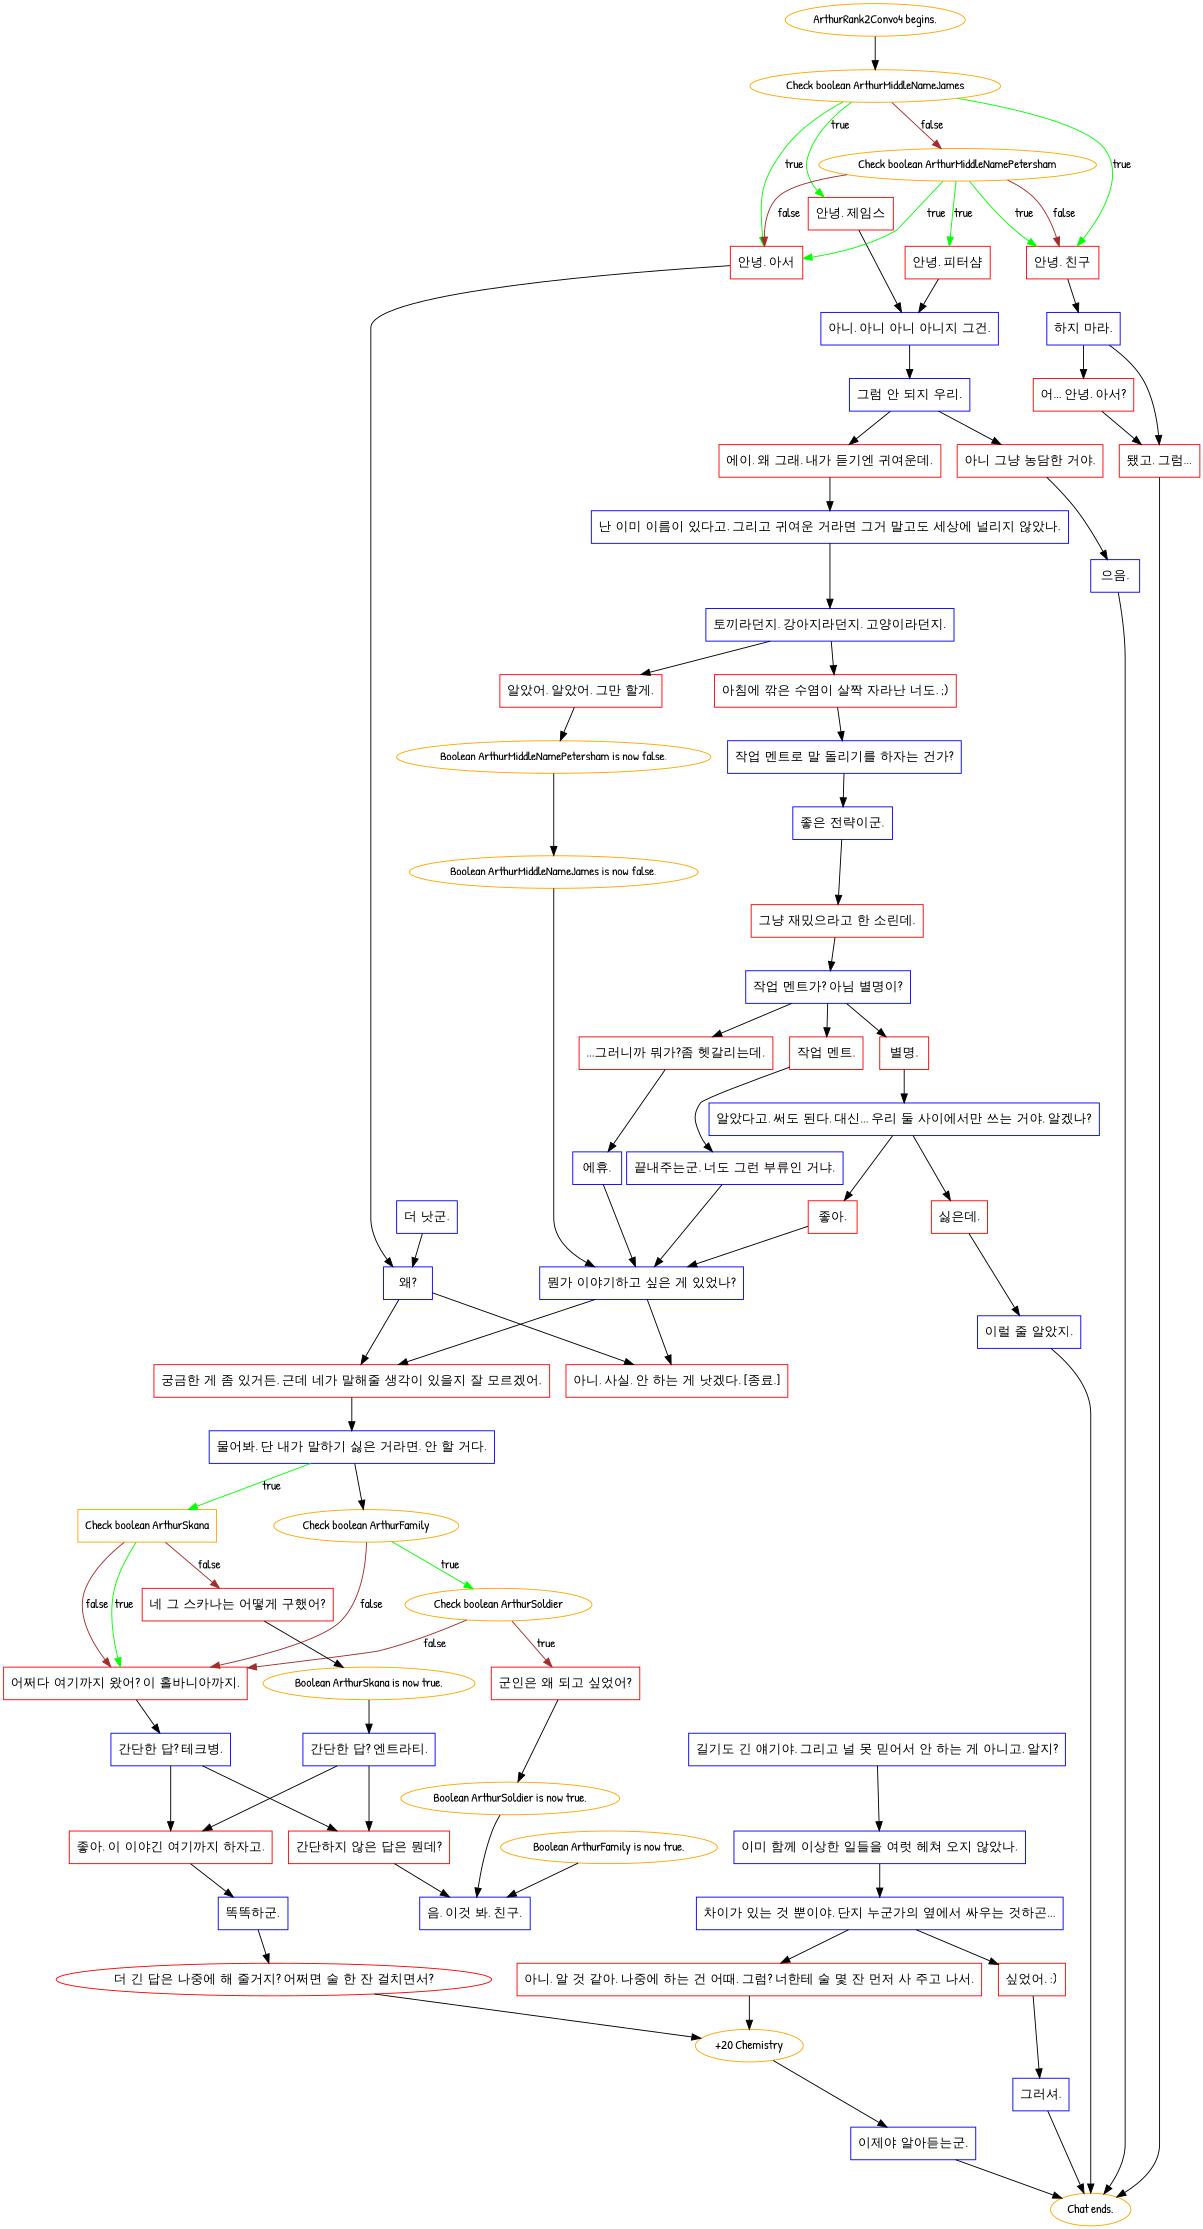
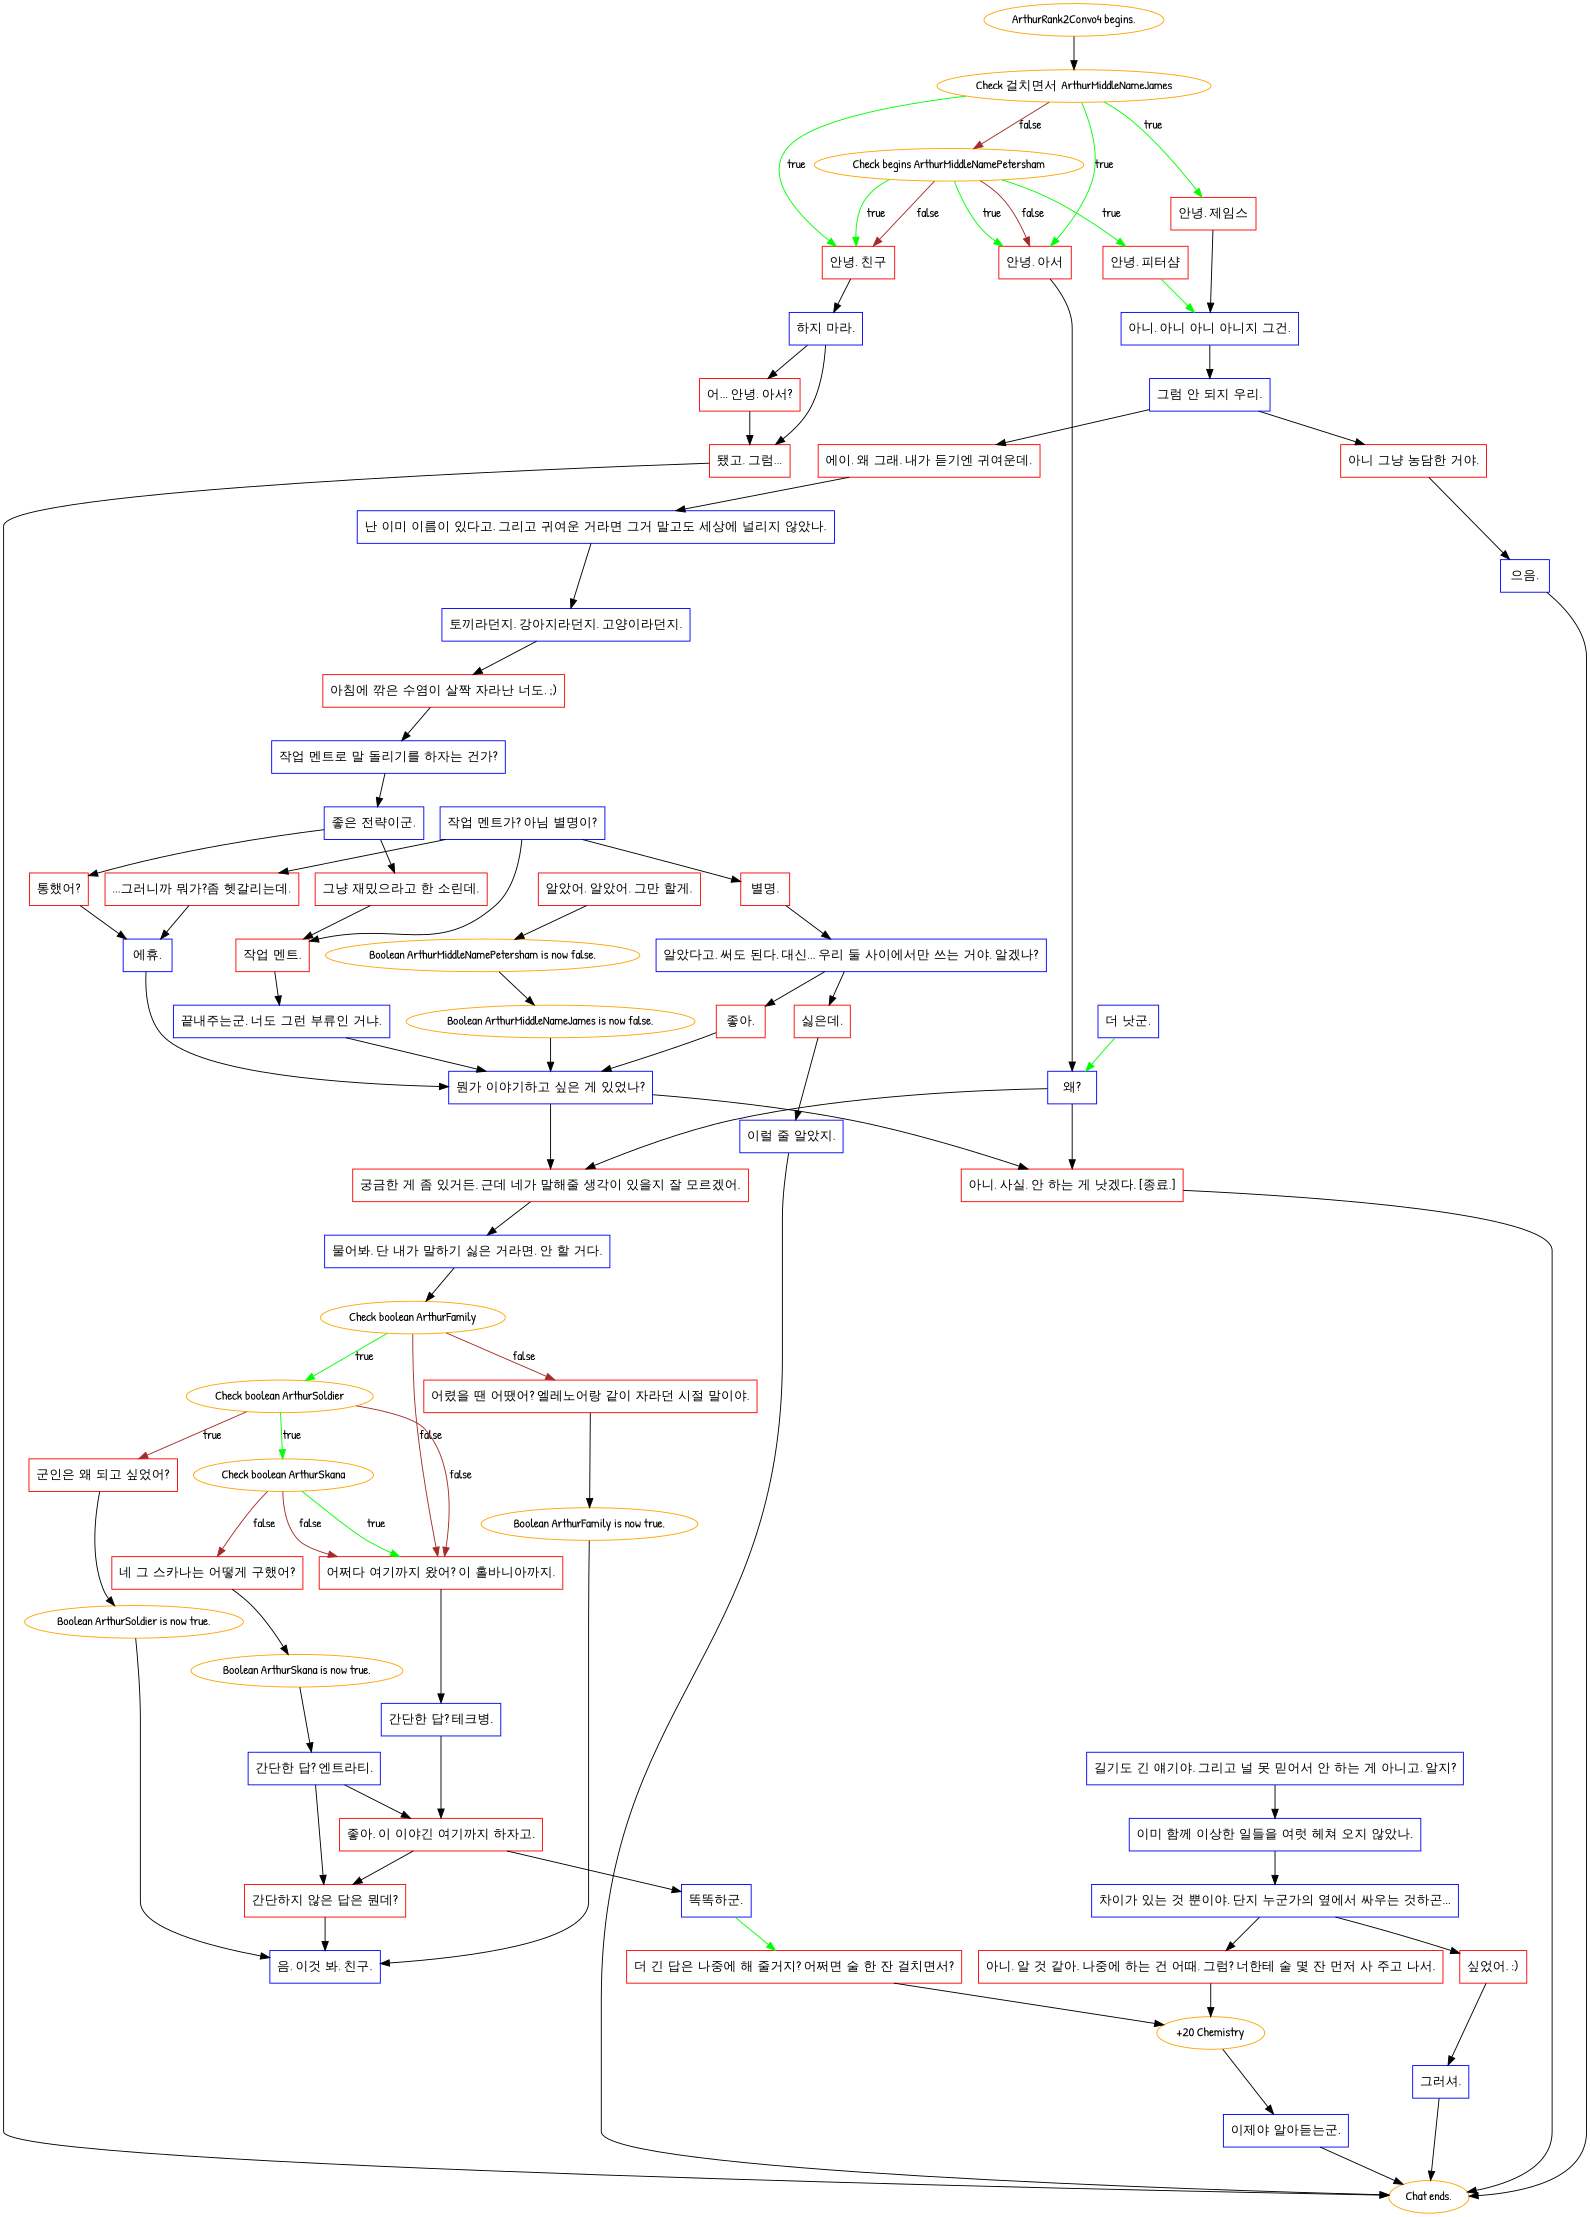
(875, 86) -> (1074, 86)
(958, 165) -> (949, 165)
(931, 292) -> (1175, 292)
(710, 657) -> none
none -> (59, 889)
(833, 950) -> (341, 920)
(419, 1246) -> (1103, 1051)
none -> (590, 1396)
(254, 1485) -> (281, 1431)
(147, 1526) -> (283, 1475)
none -> (1552, 1553)
(262, 1795) -> (387, 1865)
(262, 1942) -> (752, 1931)
(274, 1980) -> (794, 1967)
